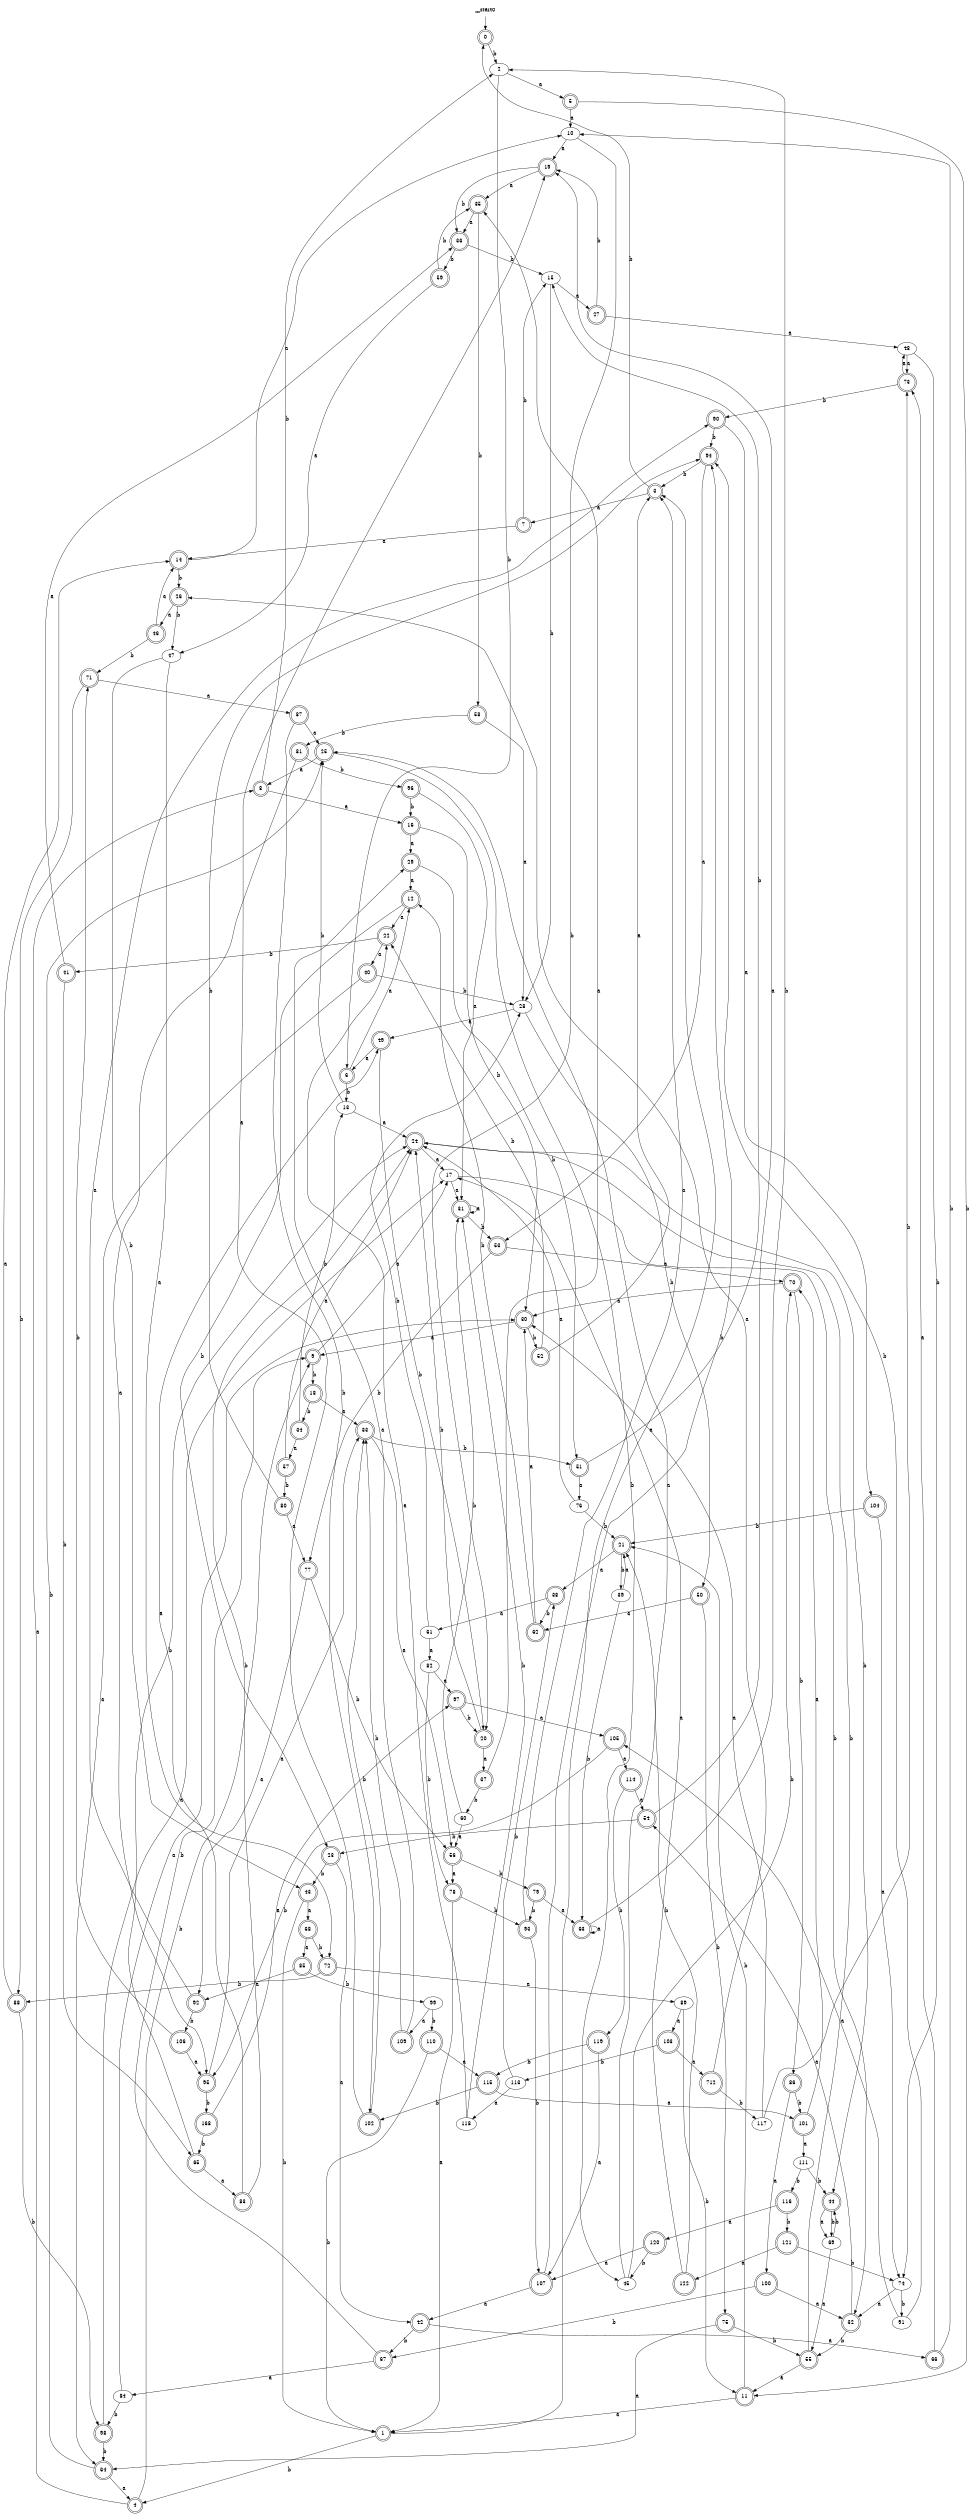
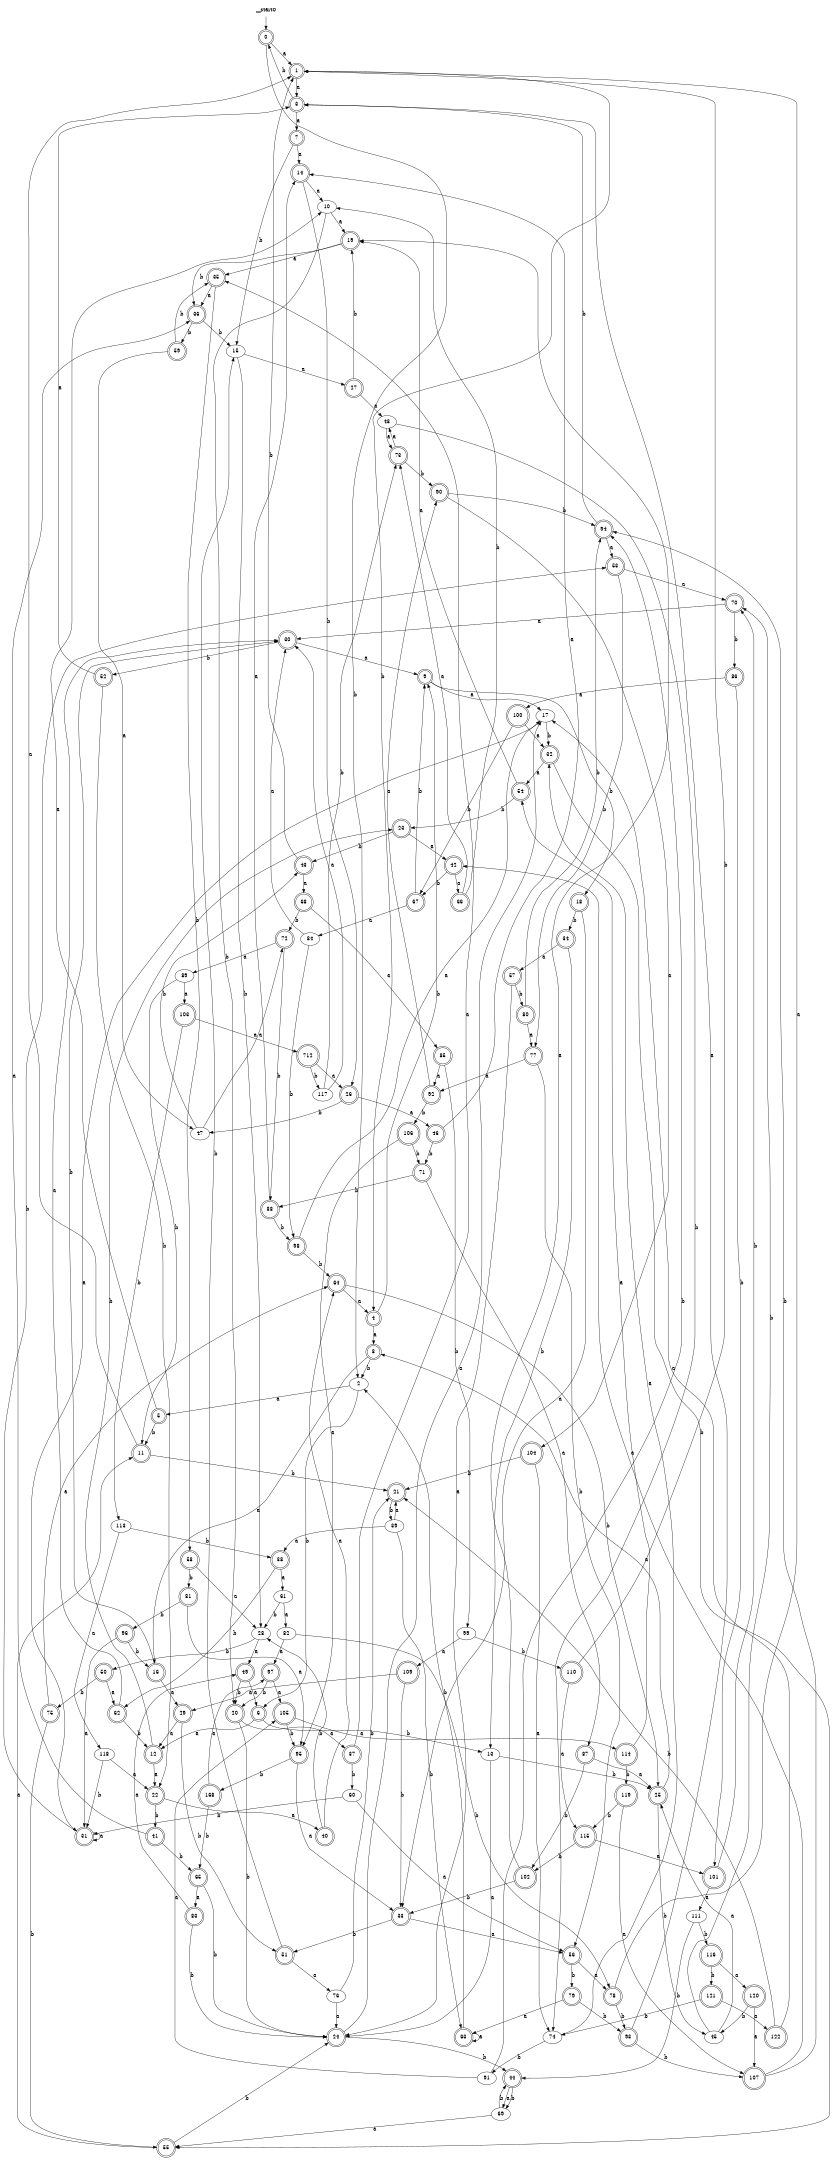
none -> (280, 53)
(590, 1569) -> (335, 1530)
(817, 1700) -> (756, 1246)
